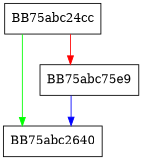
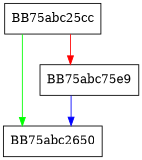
(53, 19) -> (53, 19)
(53, 141) -> (53, 141)
